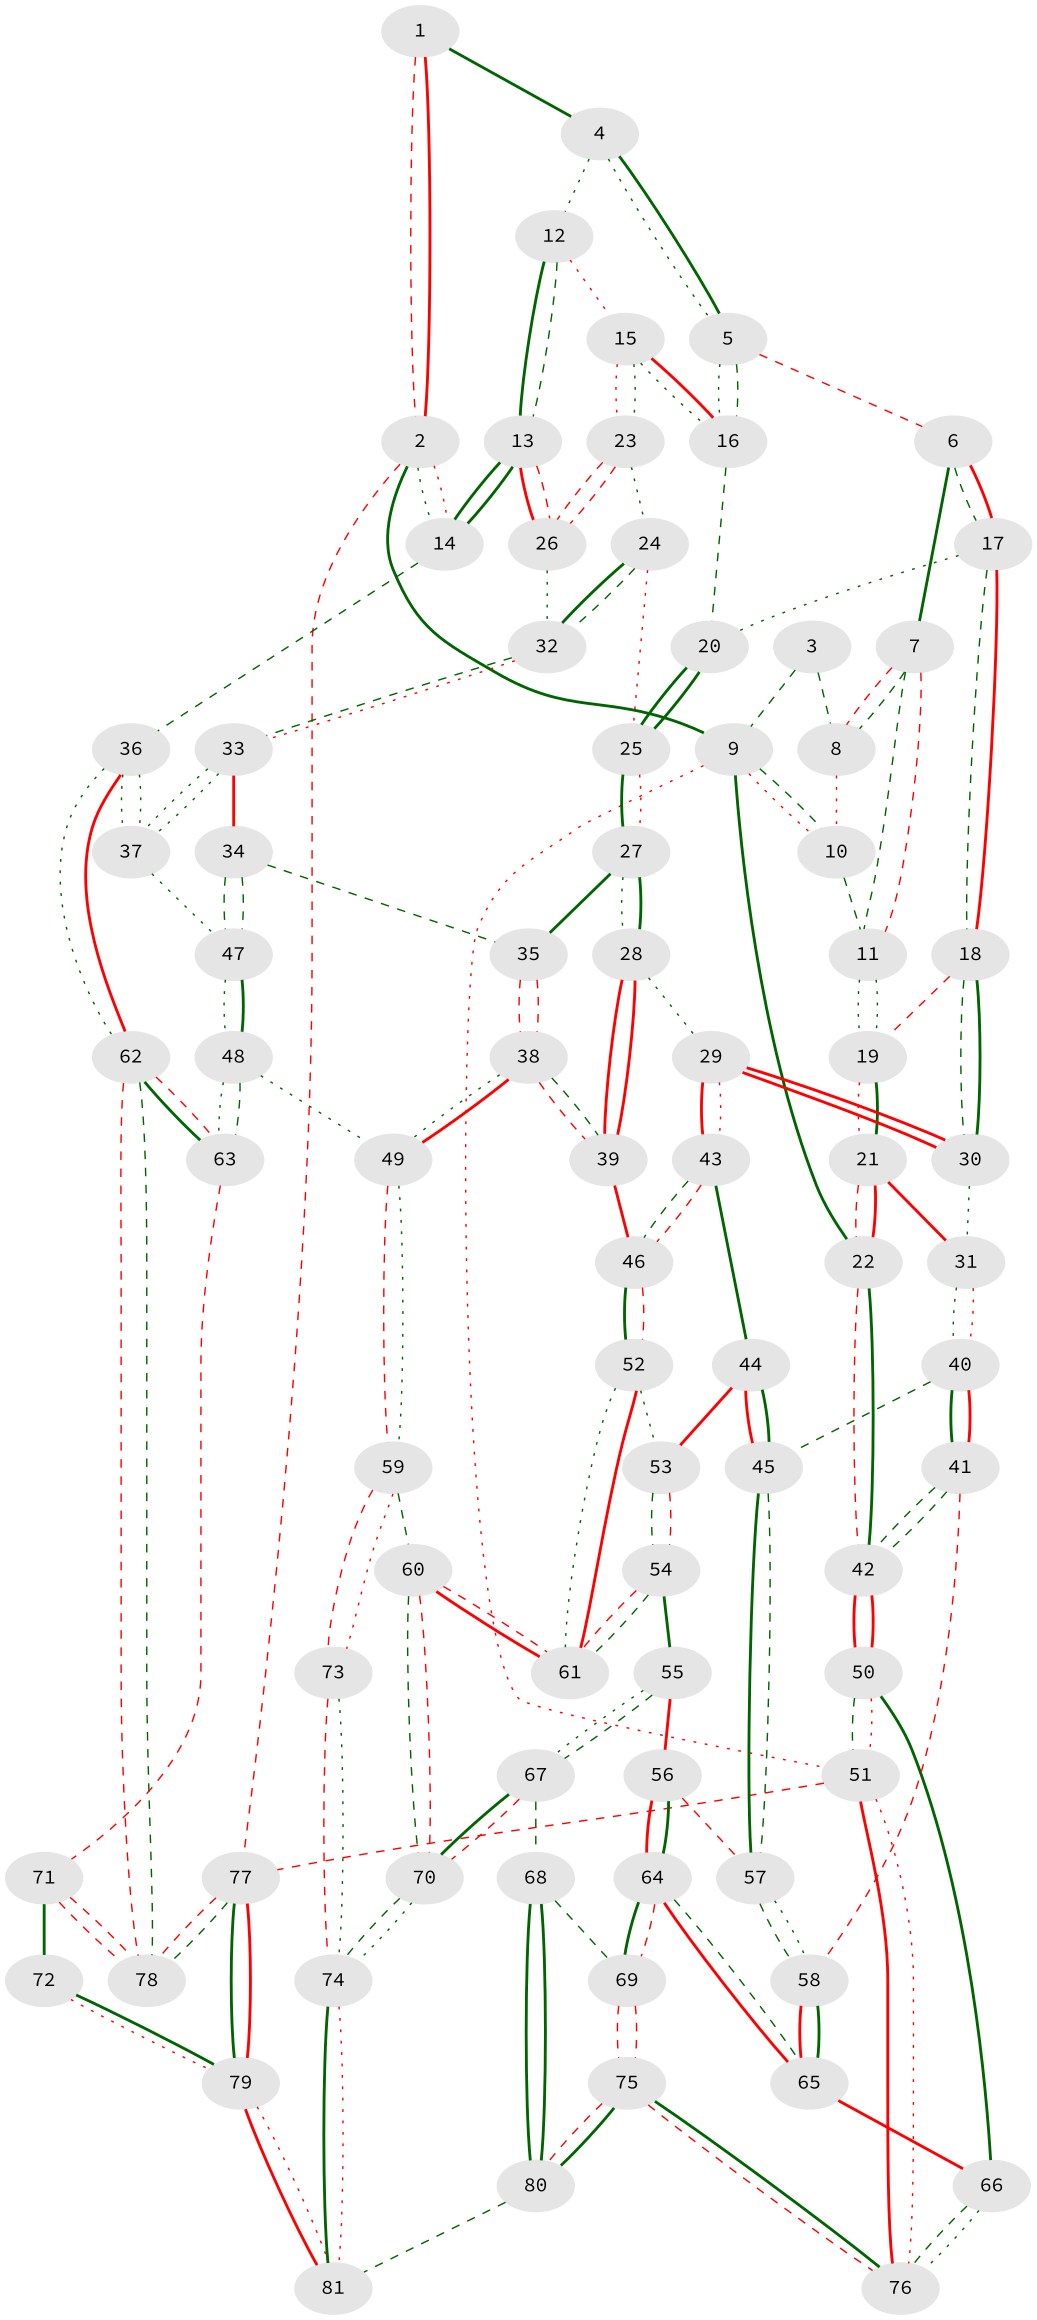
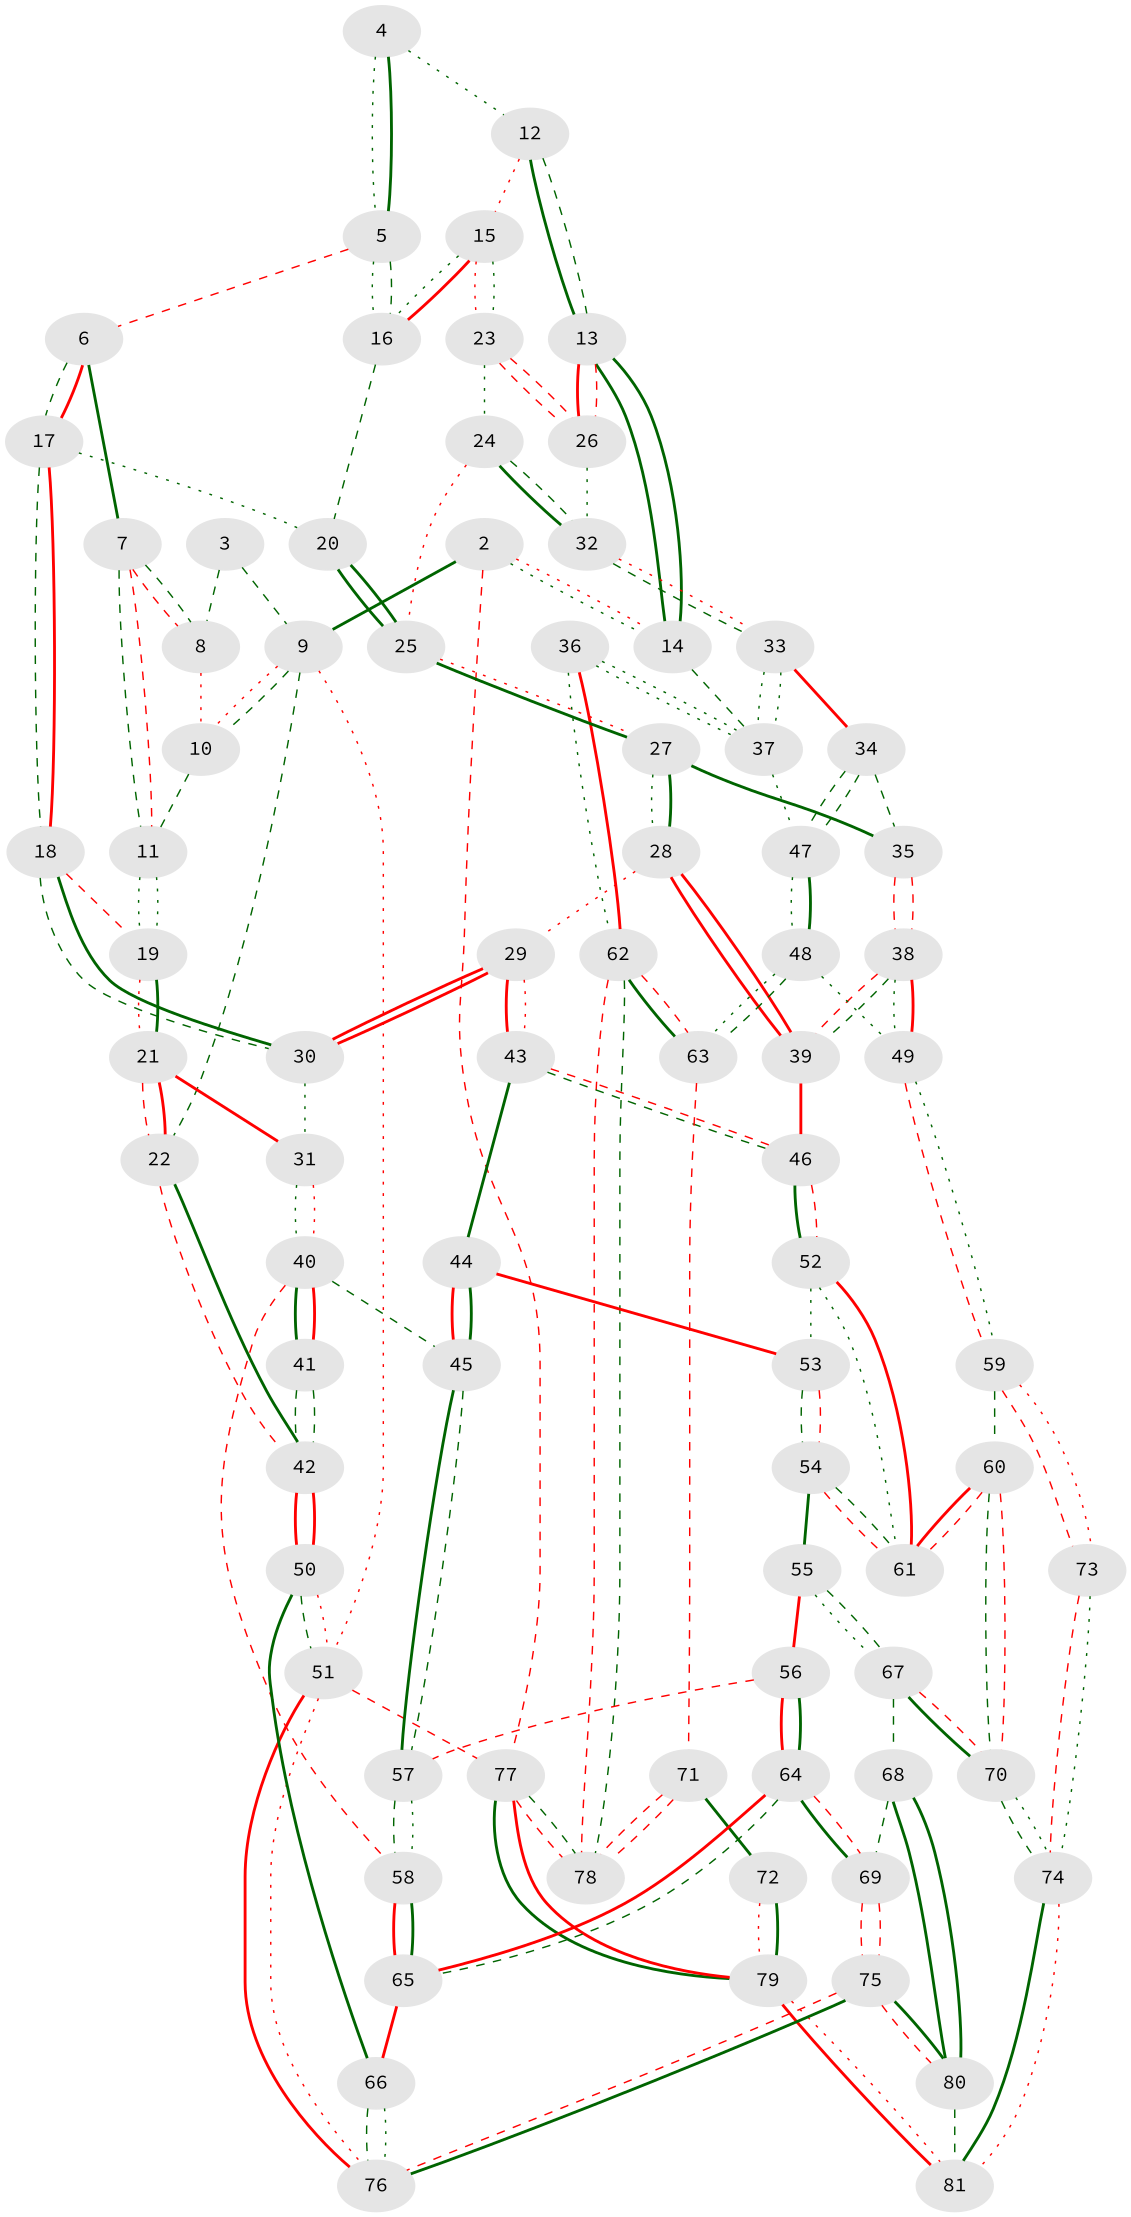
(420, 31) -> none
(288, 647) -> (718, 698)
(671, 1006) -> (588, 904)
(768, 1014) -> (252, 909)
(930, 1737) -> (232, 1585)
